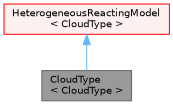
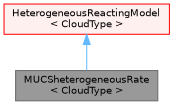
(87, 86) -> (87, 86)
